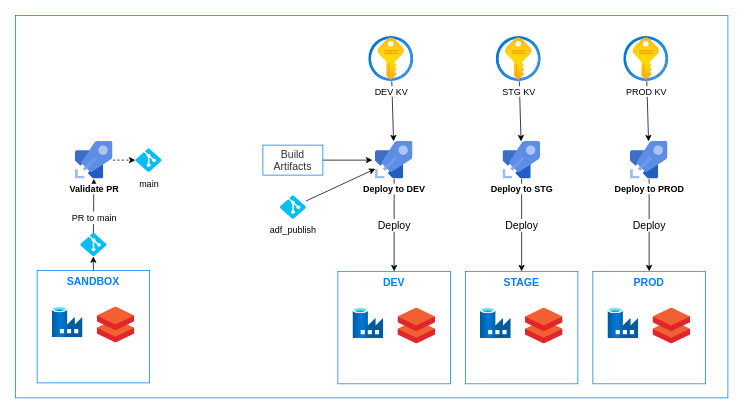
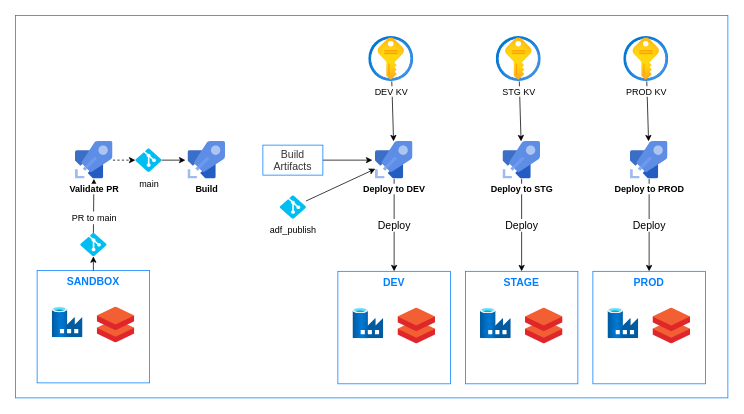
none -> (179, 160)
none -> (207, 160)
